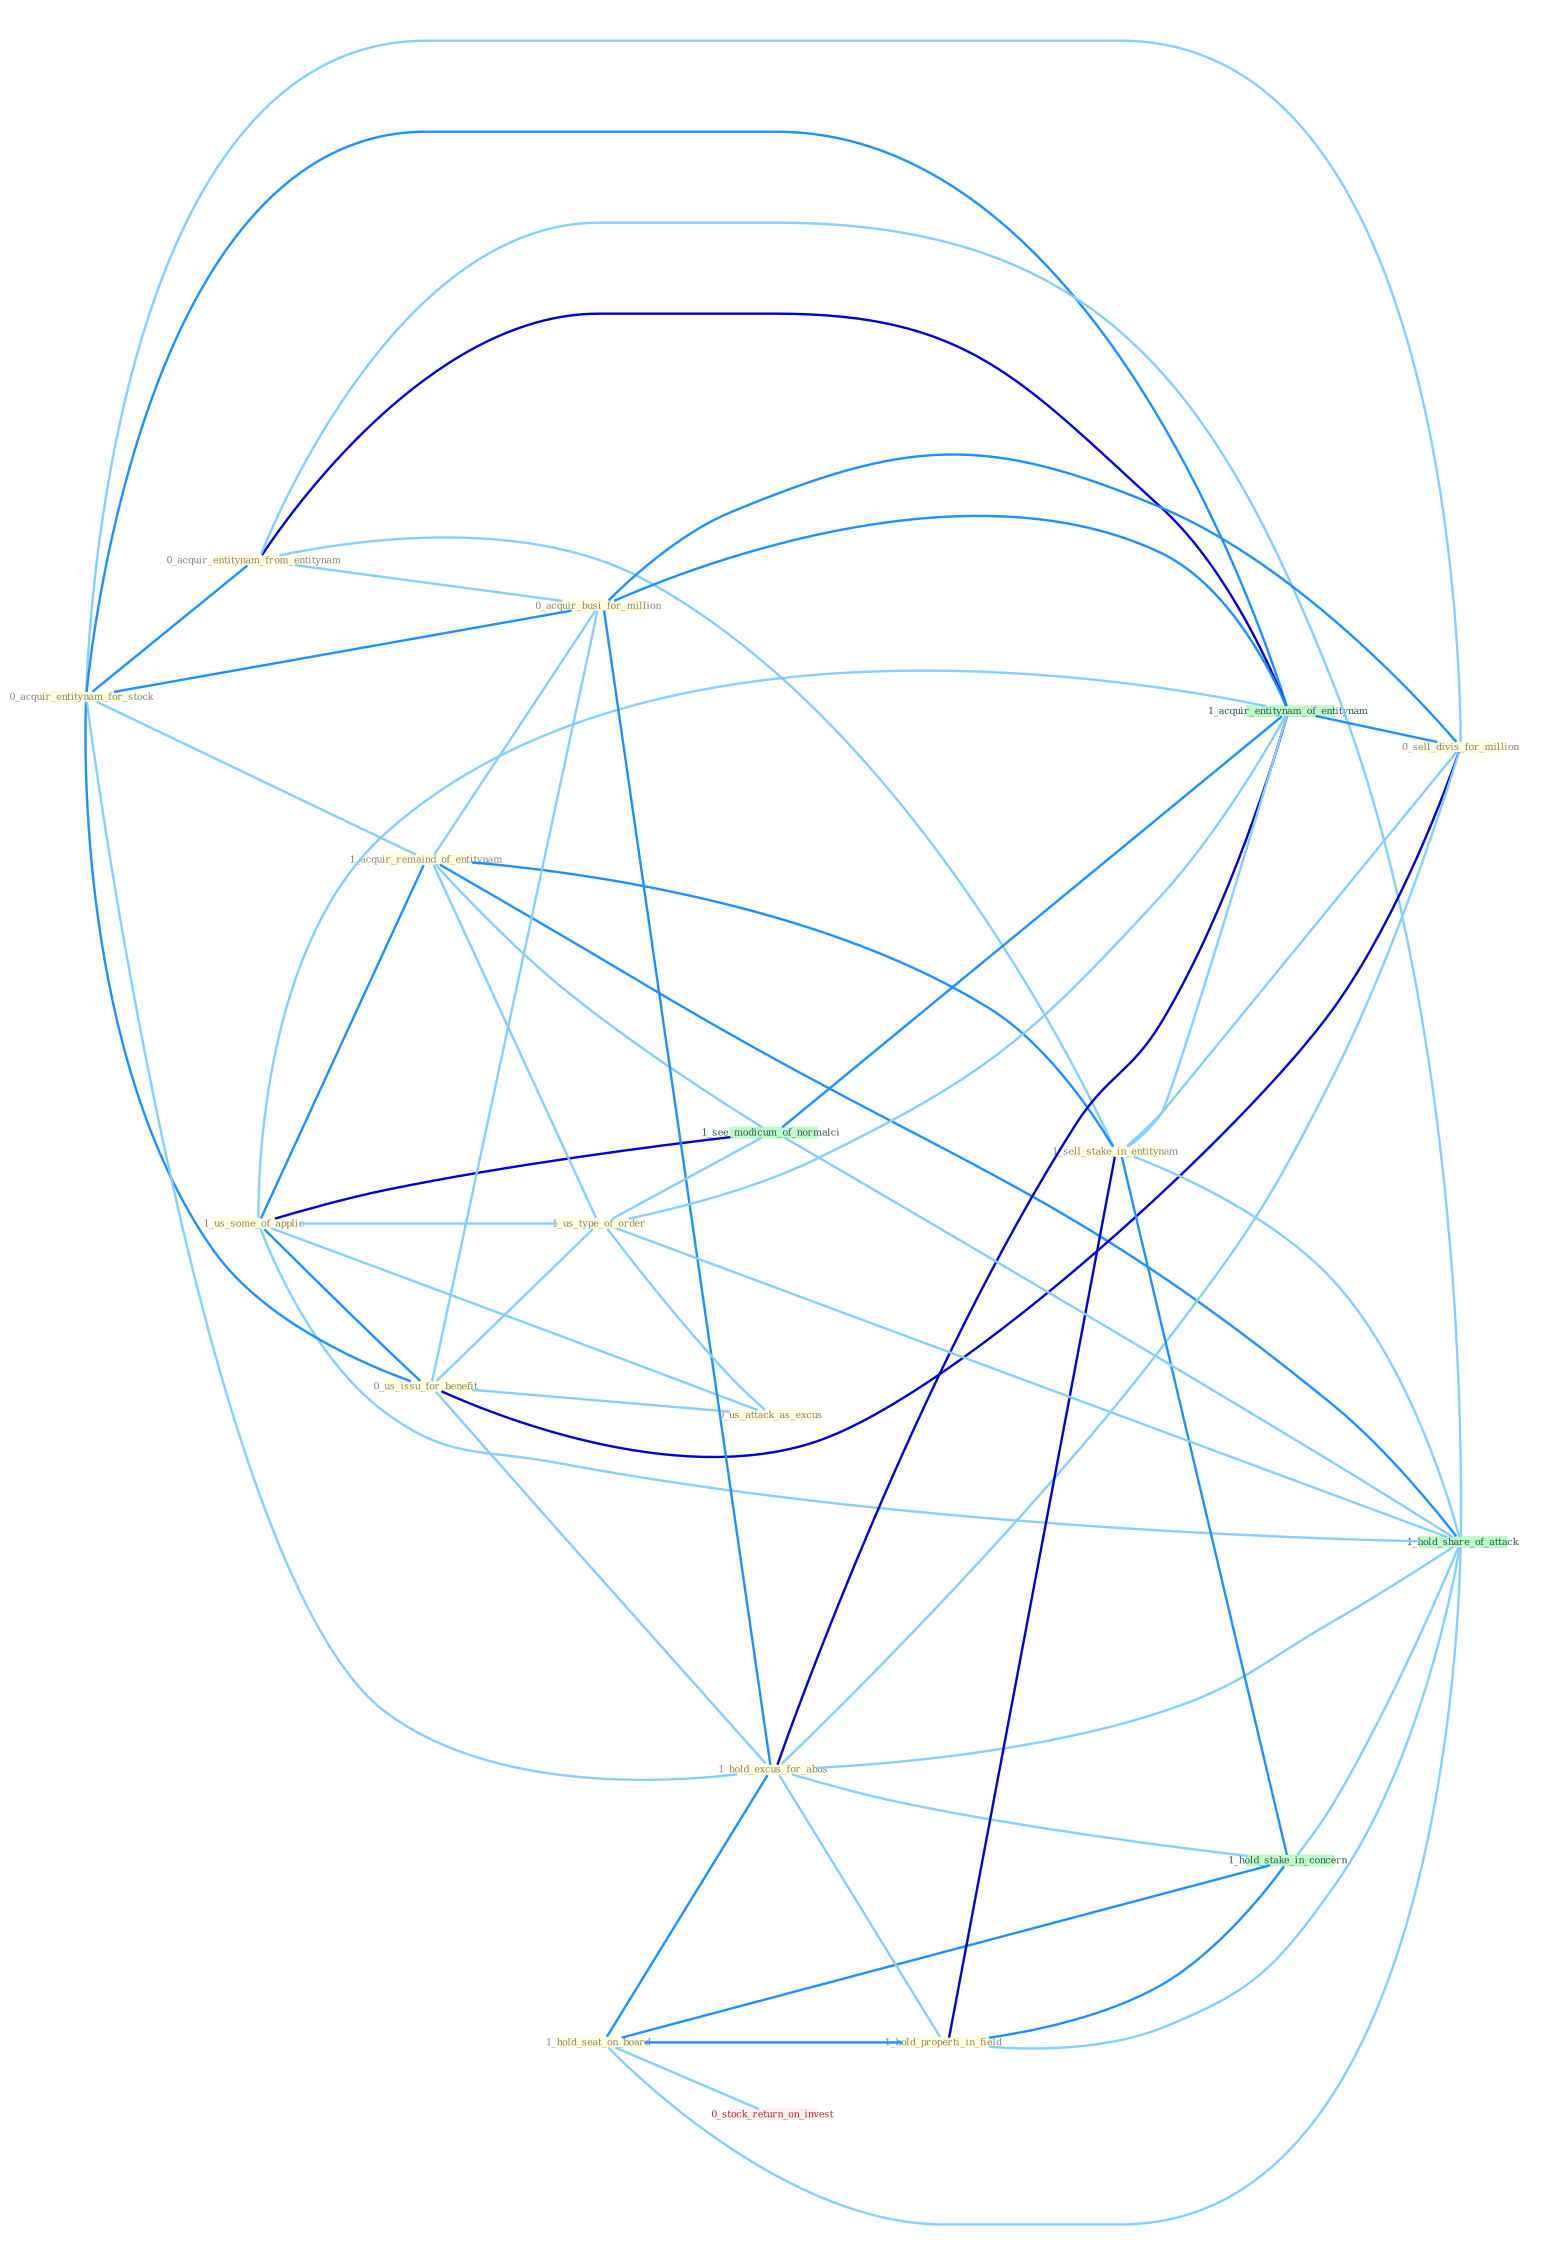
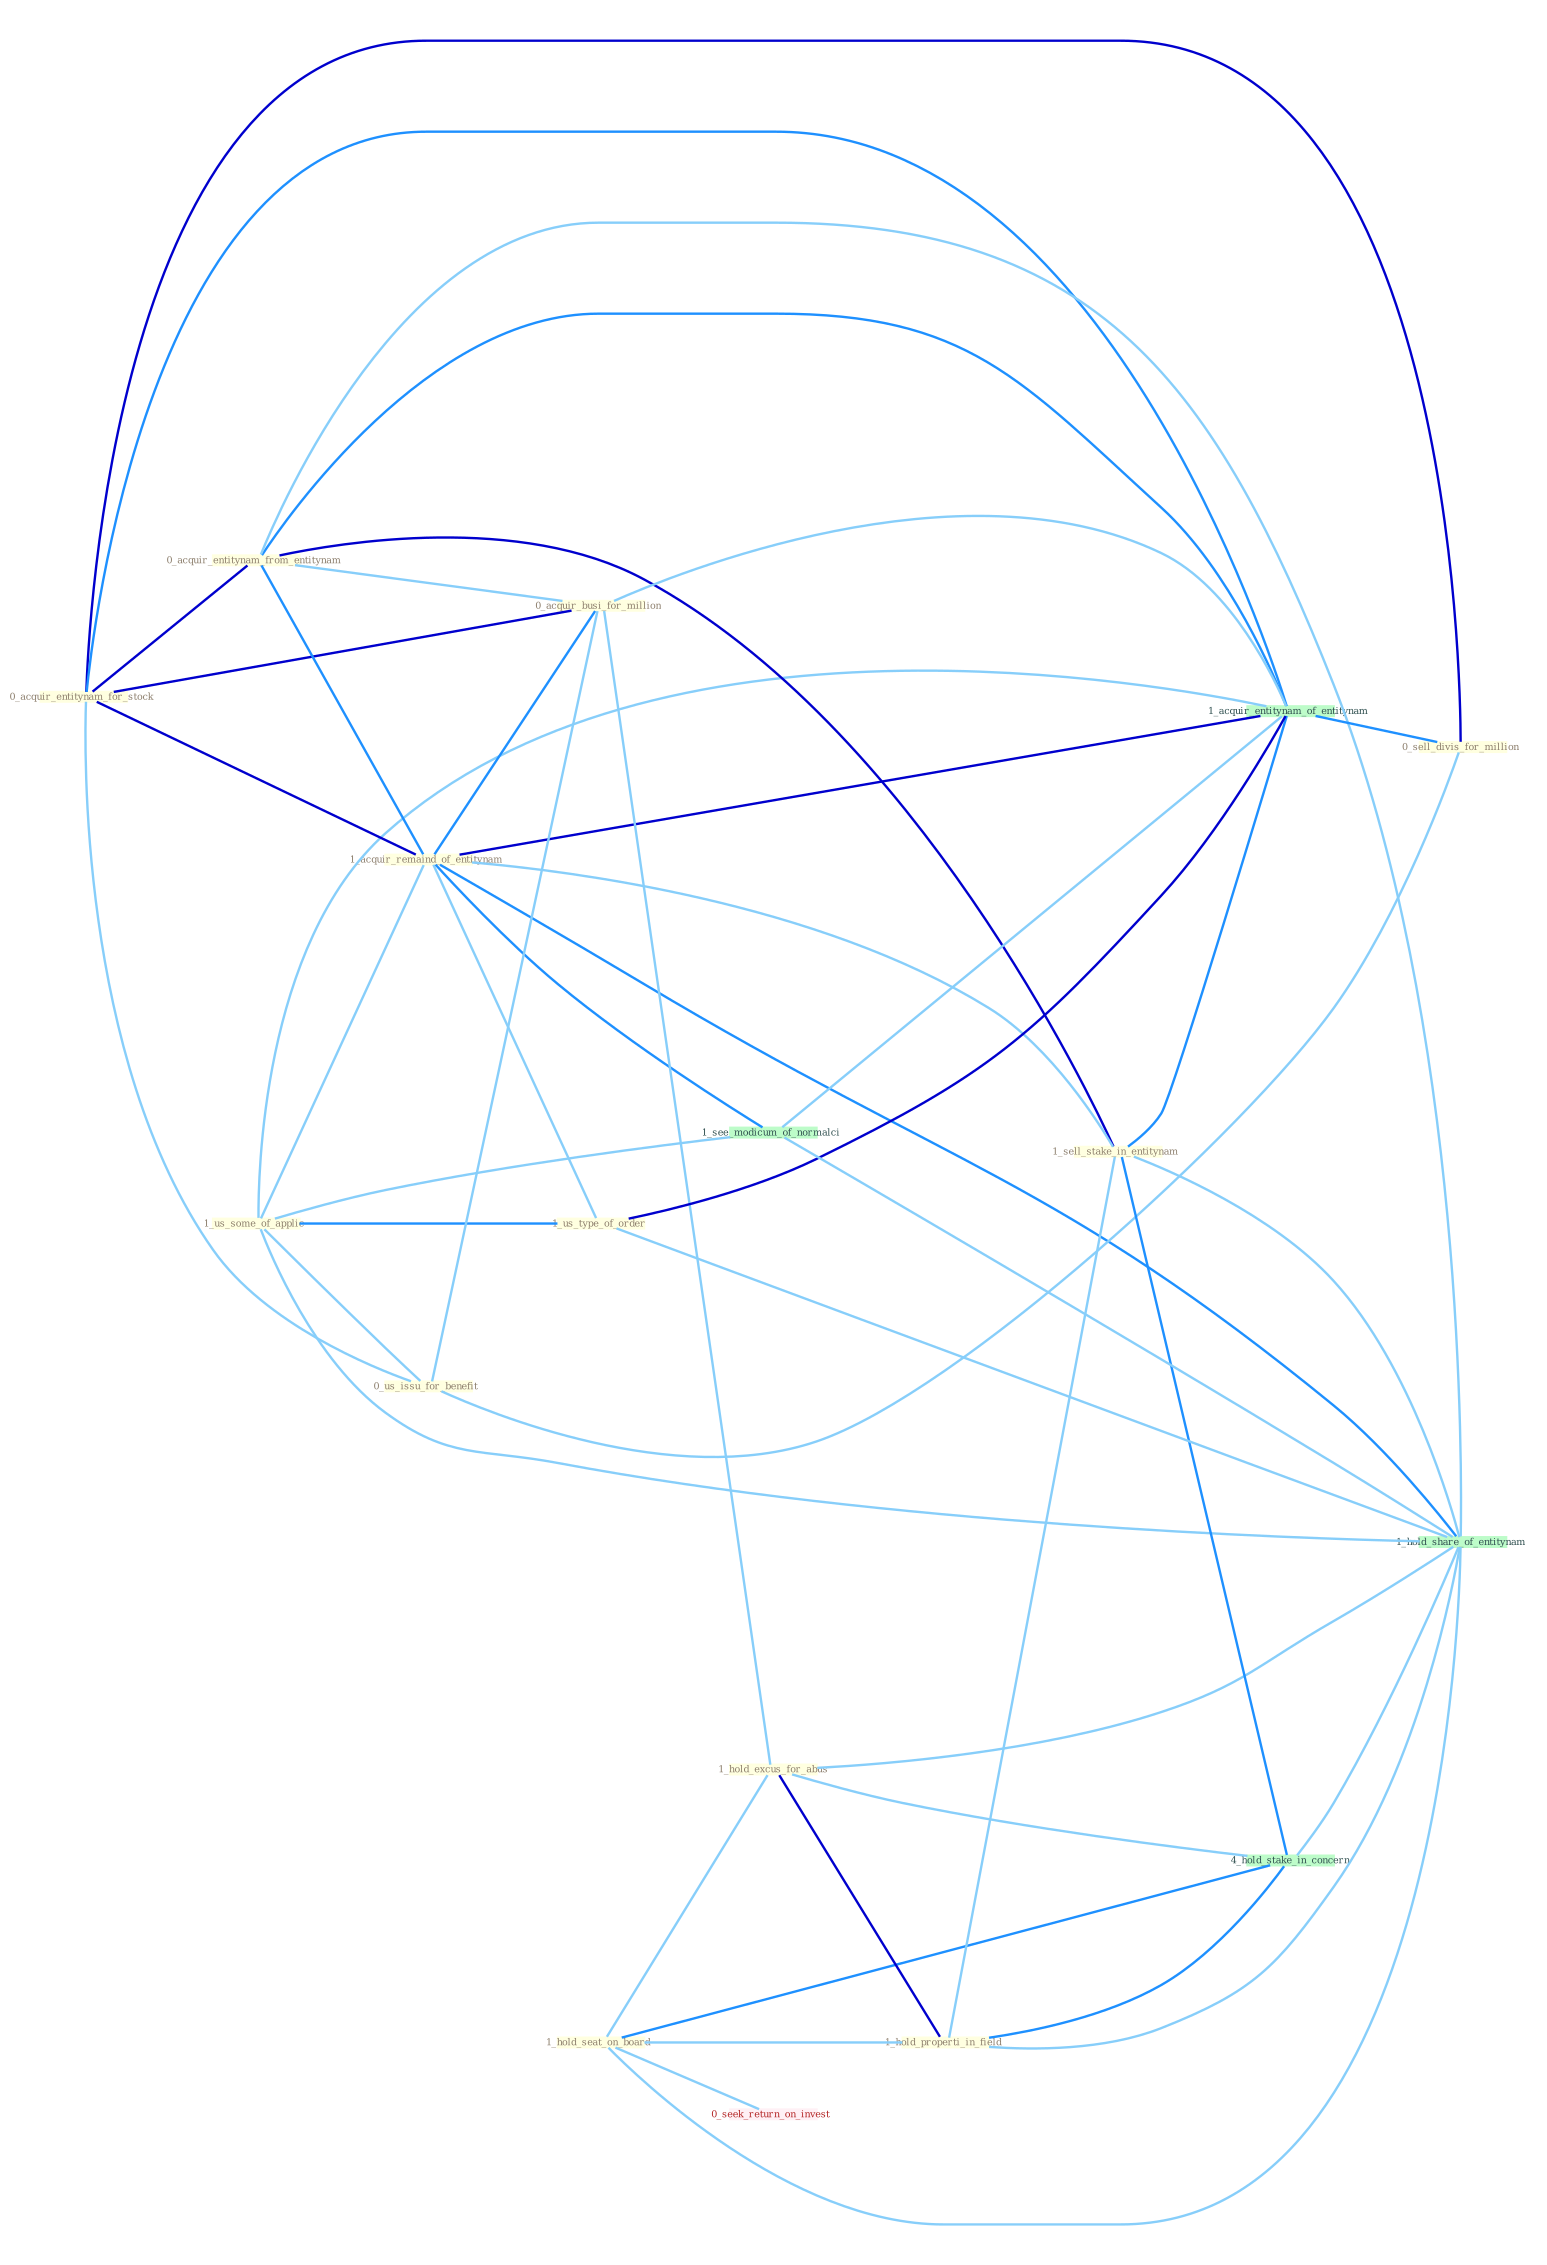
(799, 41) -> (799, 41)
(814, 315) -> (814, 315)
(1058, 471) -> none
(985, 517) -> (985, 517)
(170, 629) -> (170, 629)
(343, 651) -> (343, 651)
none -> (342, 710)
(814, 710) -> (814, 710)
(515, 733) -> (515, 733)
(256, 778) -> (256, 778)
(1032, 922) -> (1032, 922)
(828, 935) -> (828, 935)
(1294, 951) -> none
(1212, 960) -> (1219, 938)
(589, 1009) -> (589, 1009)
(342, 1042) -> (342, 1042)
(996, 1055) -> (996, 1055)
(134, 1083) -> (141, 1102)
(683, 1159) -> (687, 1188)
(501, 1169) -> (501, 1169)
(672, 1186) -> none
(429, 1224) -> (429, 1224)
(1014, 1229) -> (860, 785)
(1212, 1281) -> none
(519, 1301) -> none
(1032, 1305) -> (1032, 1305)
(342, 1306) -> (342, 1306)
(231, 1402) -> none
(773, 1415) -> none
(1463, 1542) -> (1463, 1542)
(600, 1578) -> none
(1032, 1597) -> (1032, 1597)
(1291, 1860) -> (1291, 1860)
(687, 1906) -> (687, 1906)
(860, 1906) -> (860, 1906)
(773, 2042) -> (773, 2042)
(773, 2114) -> (773, 2114)
